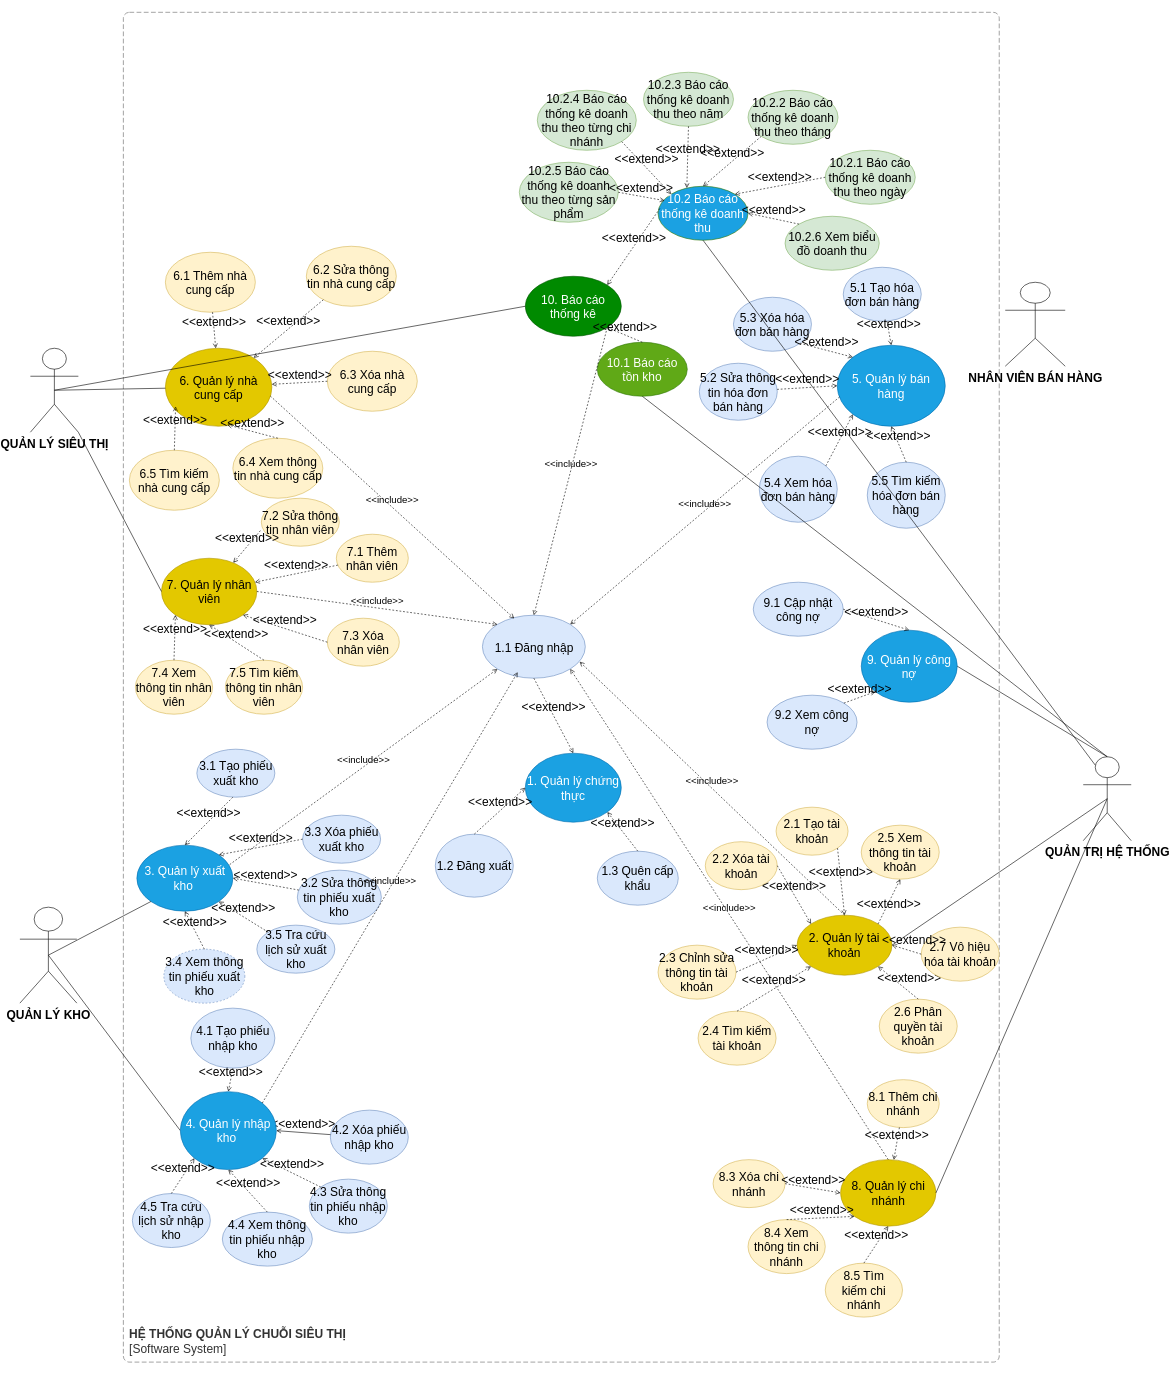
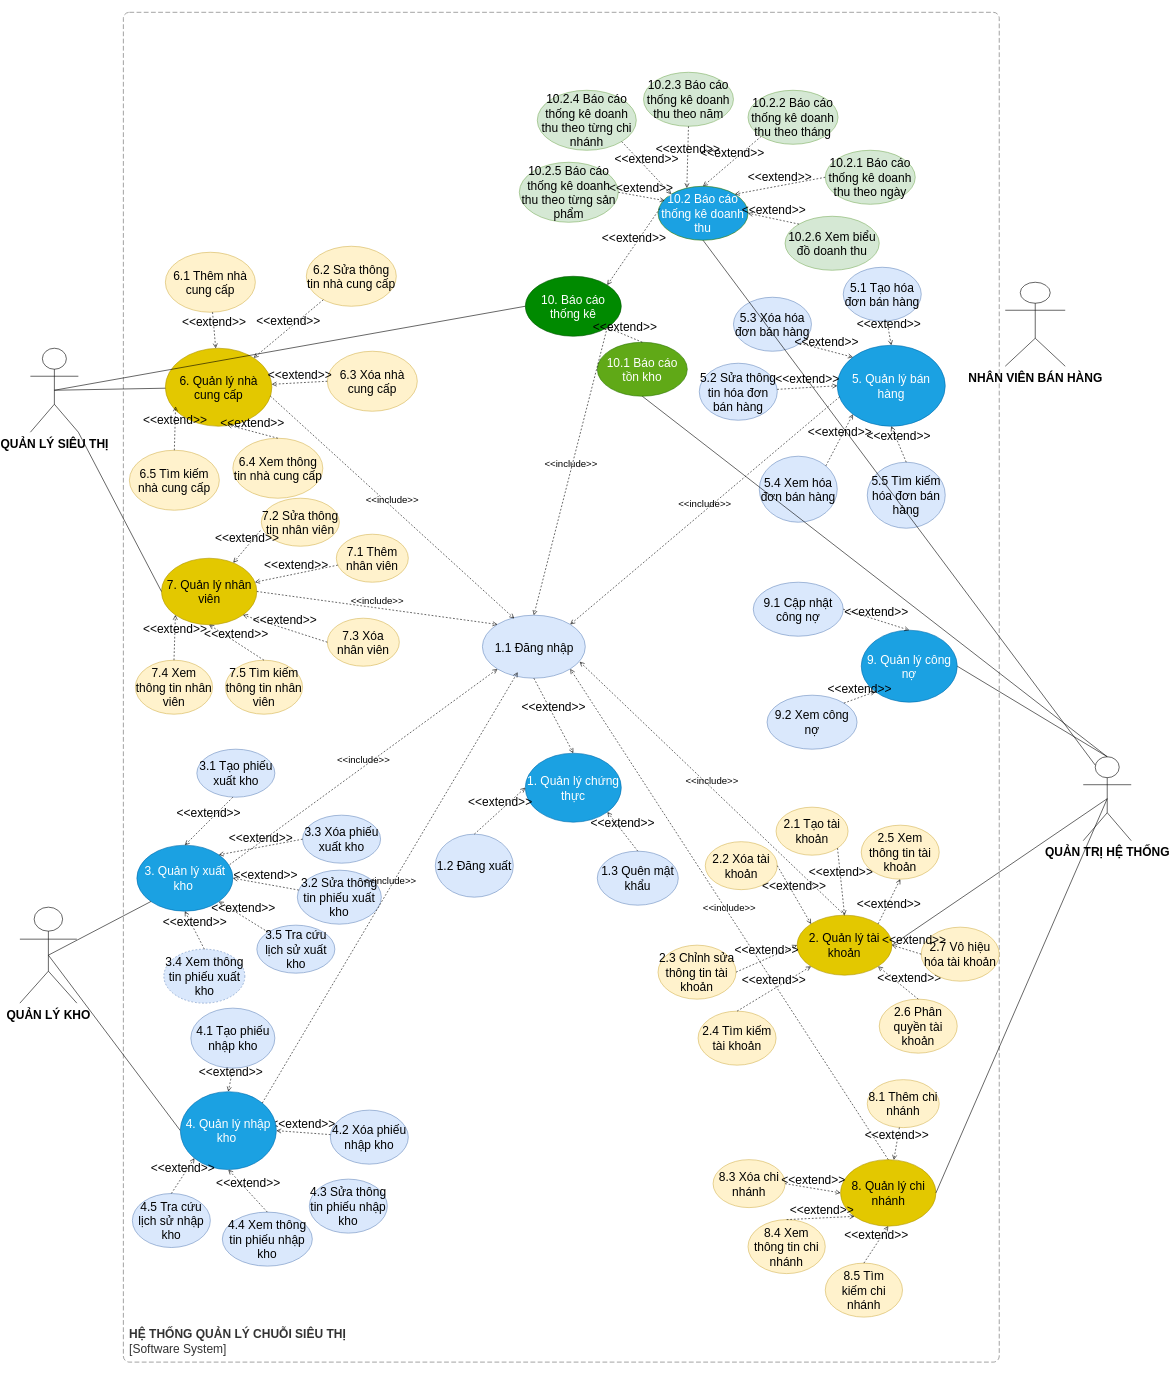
(638, 878) -> (638, 878)
(305, 1133) -> (305, 1133)
(289, 1172) -> none
